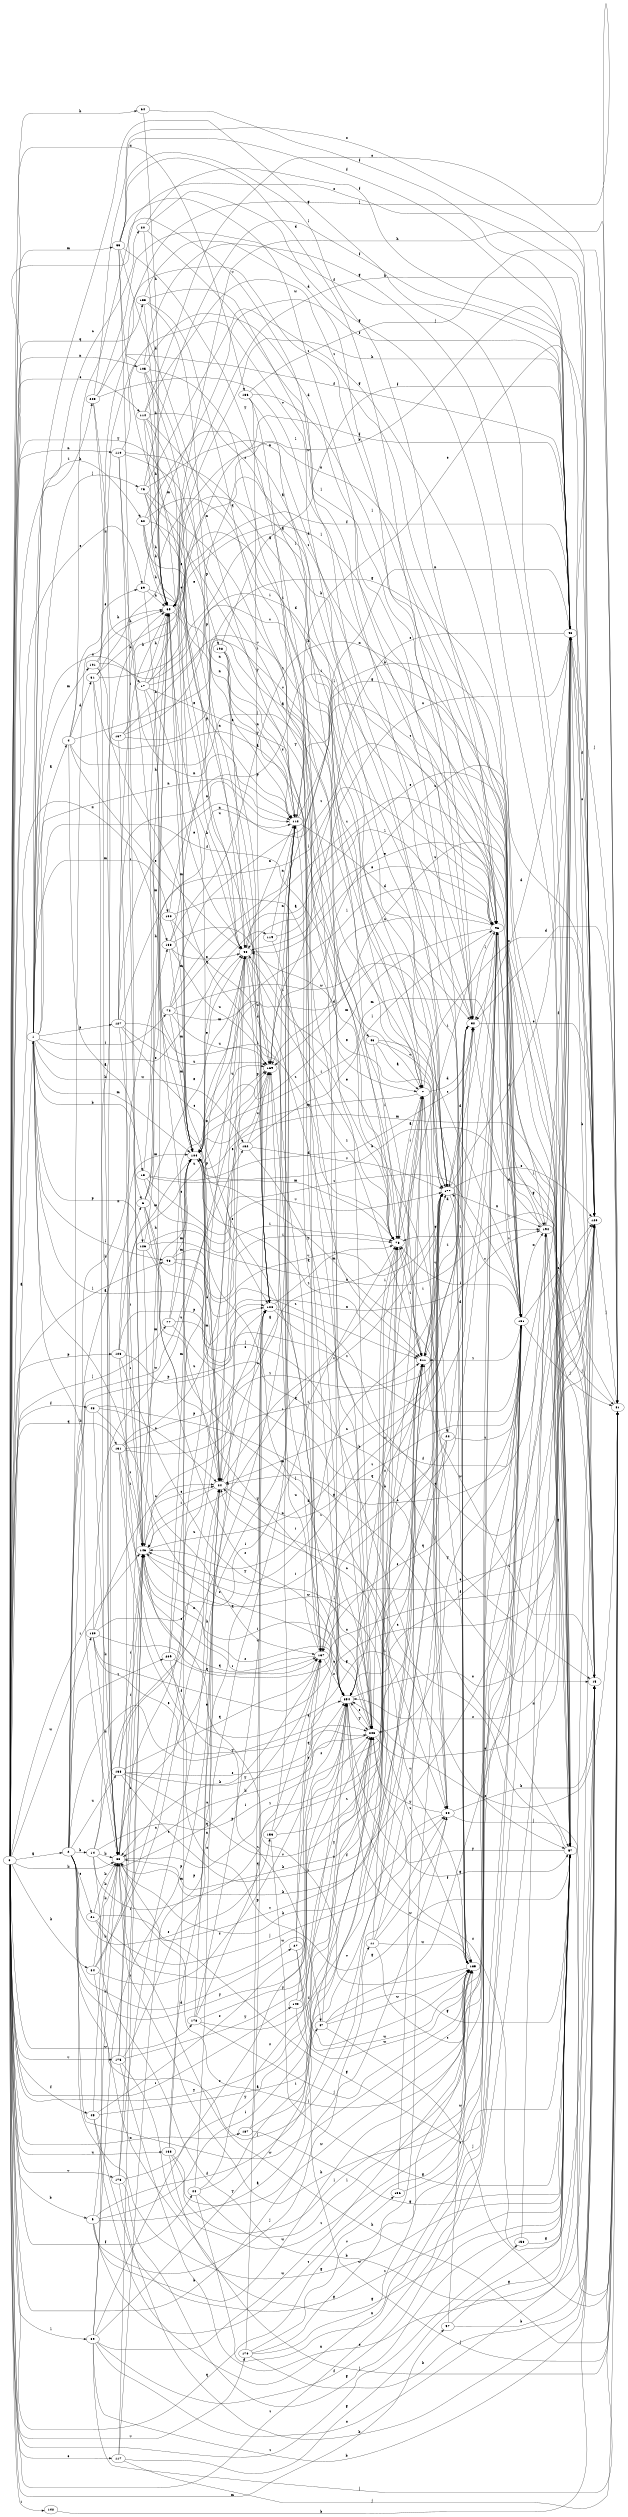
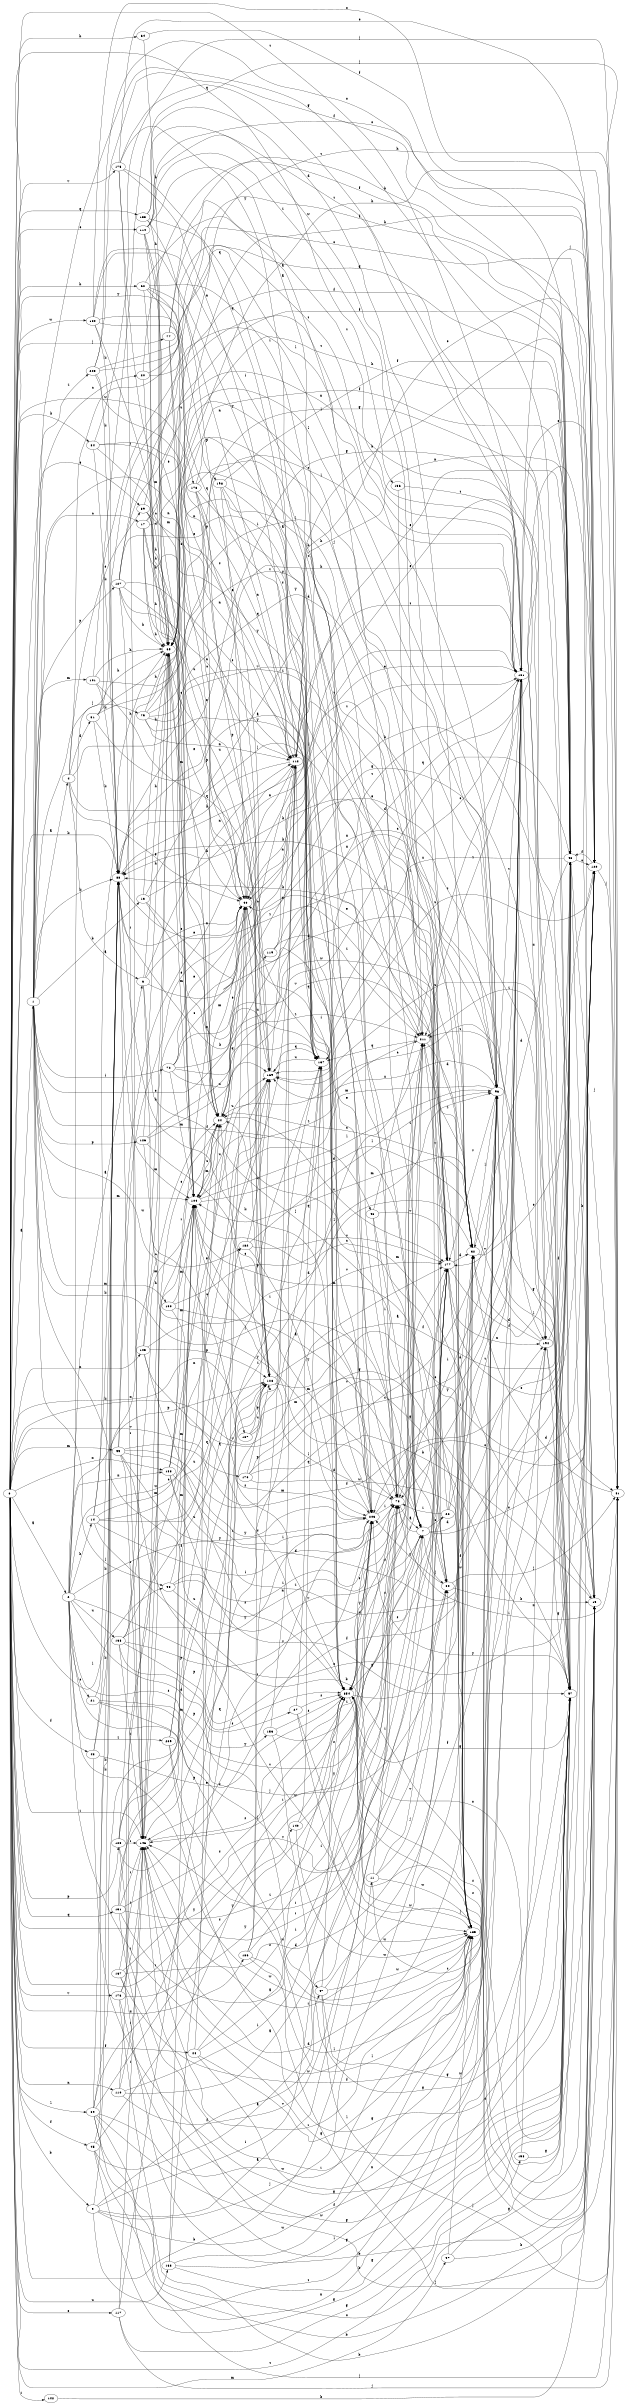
none -> (285, 565)
